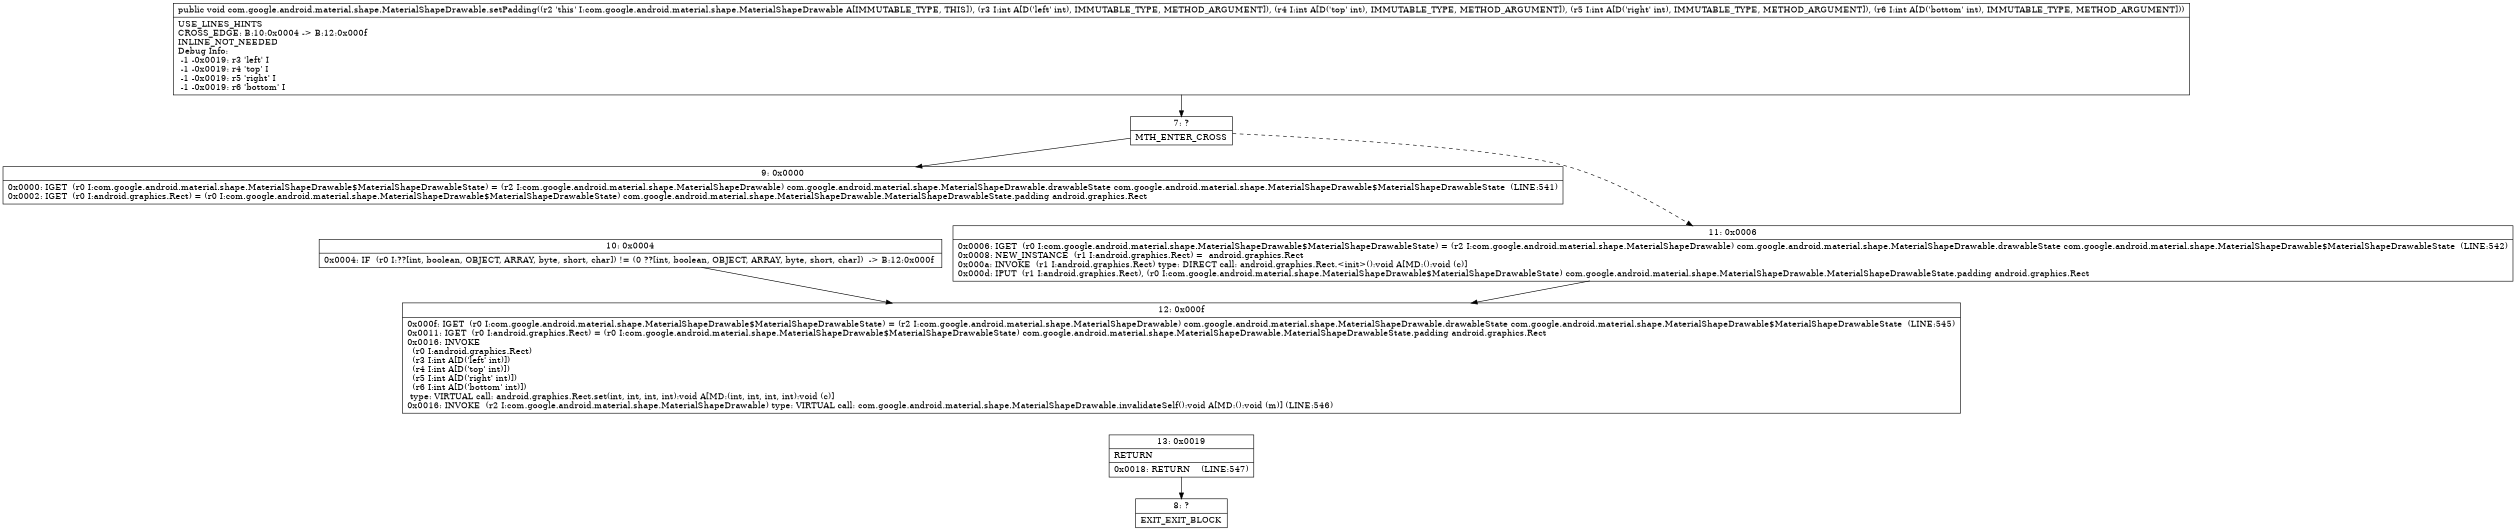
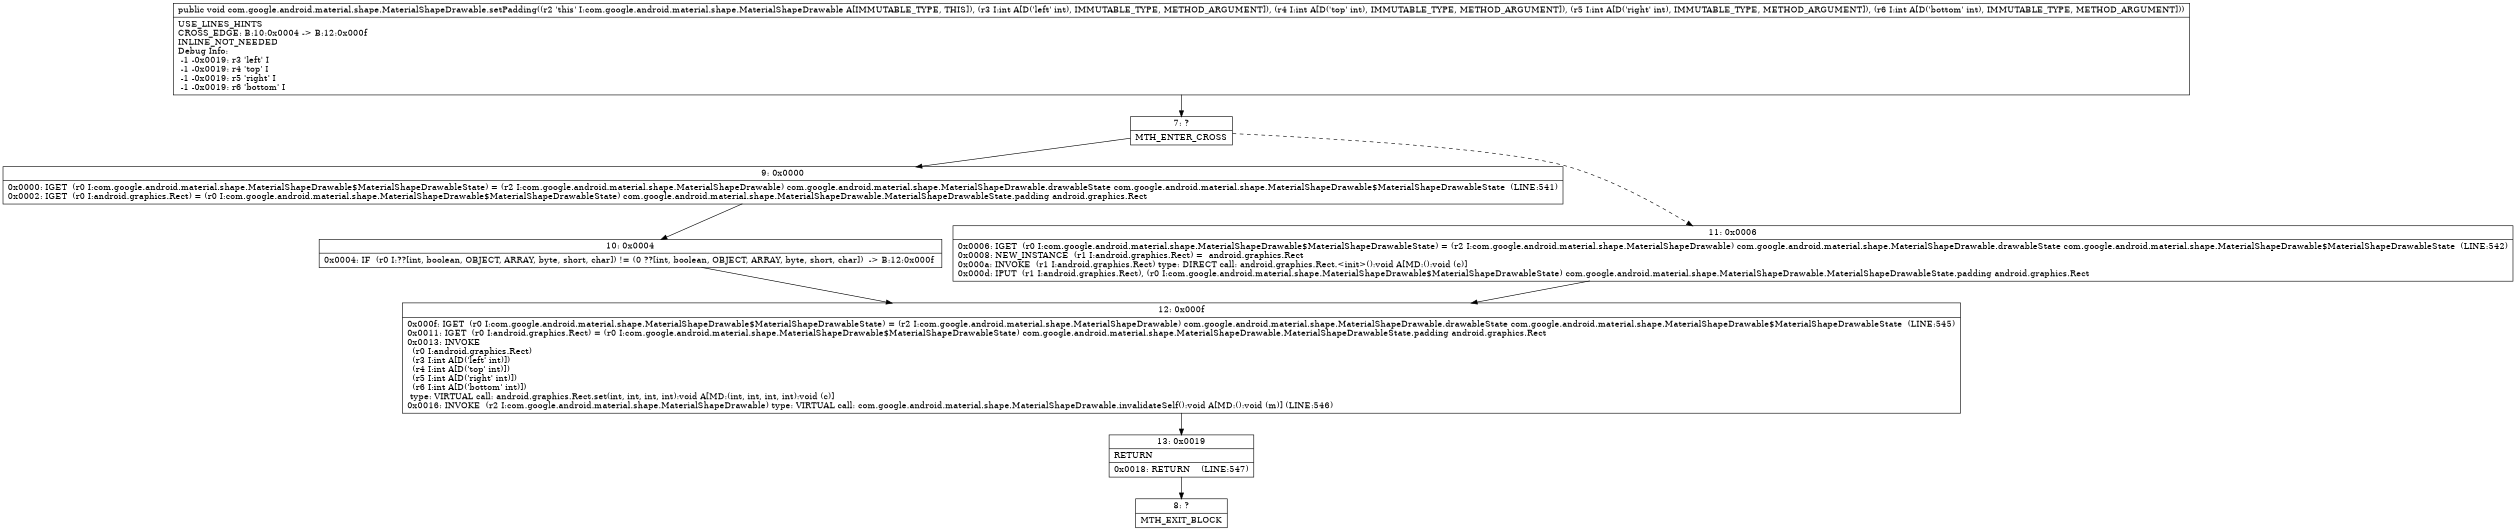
none -> (704, 220)
(447, 342) -> (447, 342)
none -> (1181, 421)
(1181, 520) -> (1181, 520)
